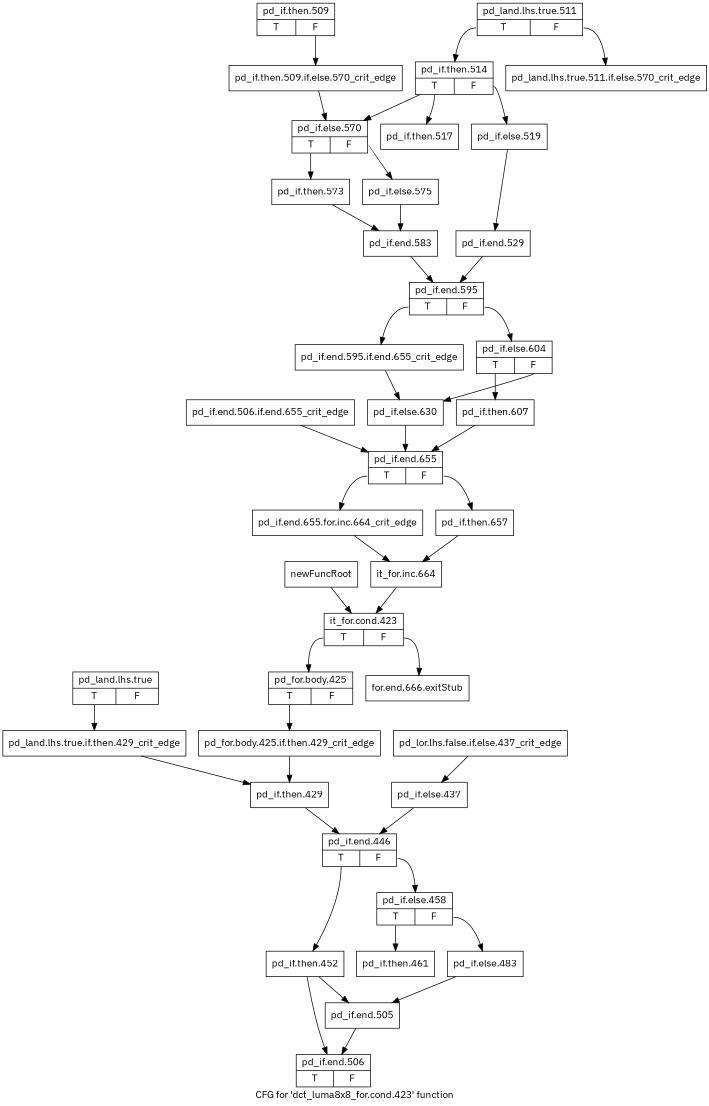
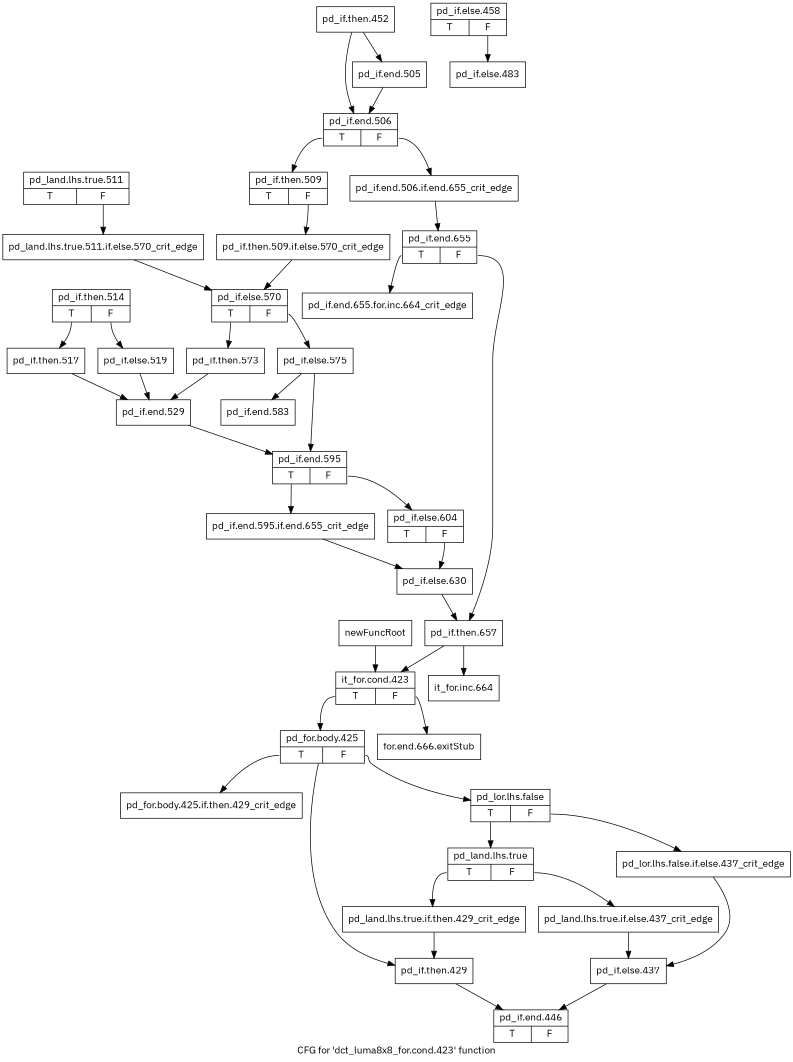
(462, 37) -> none
(395, 106) -> (170, 274)
none -> (305, 147)
none -> (418, 149)
(352, 216) -> (192, 385)
(420, 267) -> (313, 409)
none -> (96, 385)
(495, 413) -> none
(405, 435) -> (447, 604)
(369, 547) -> none
(389, 597) -> (426, 657)
(289, 766) -> (315, 880)
none -> (510, 806)
(411, 868) -> none
(333, 907) -> none
none -> (628, 919)
(396, 964) -> none
(427, 988) -> none
